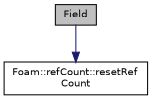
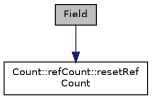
(76, 78) -> (76, 78)
